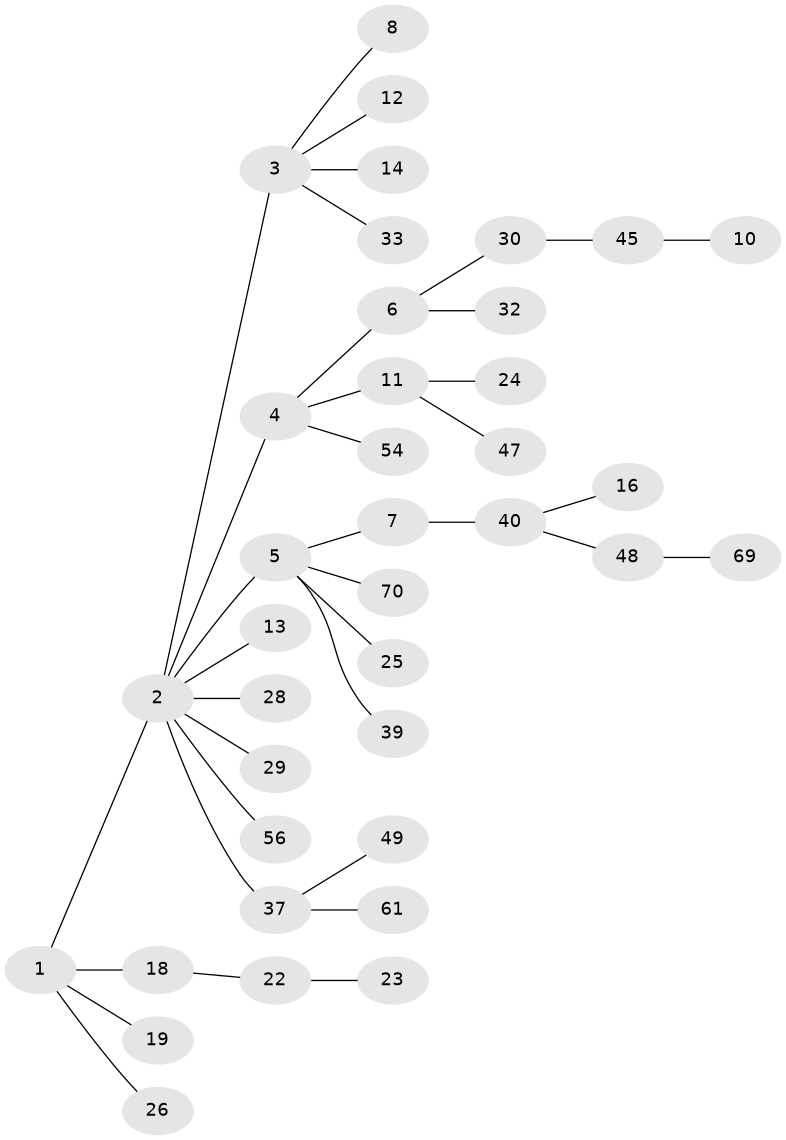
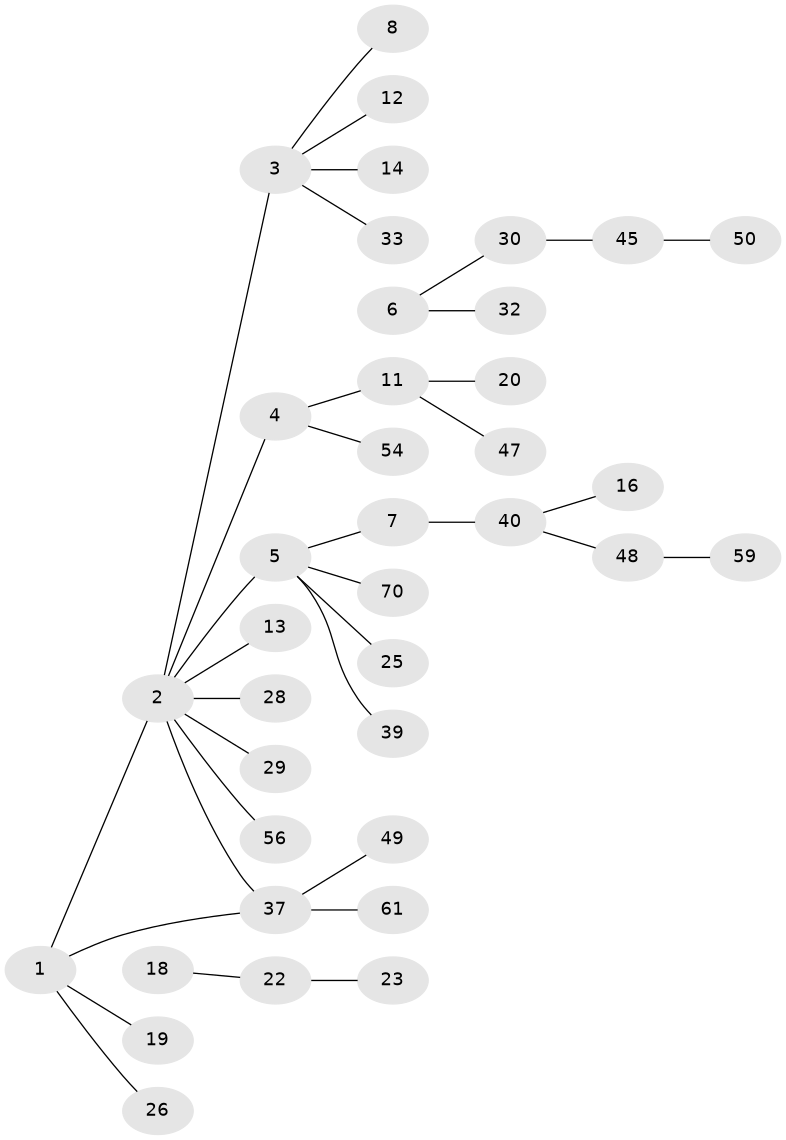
(745, 240) -> (745, 240)
(334, 364) -> none
(510, 381) -> (510, 381)
(745, 557) -> (745, 557)
(99, 970) -> (153, 927)
